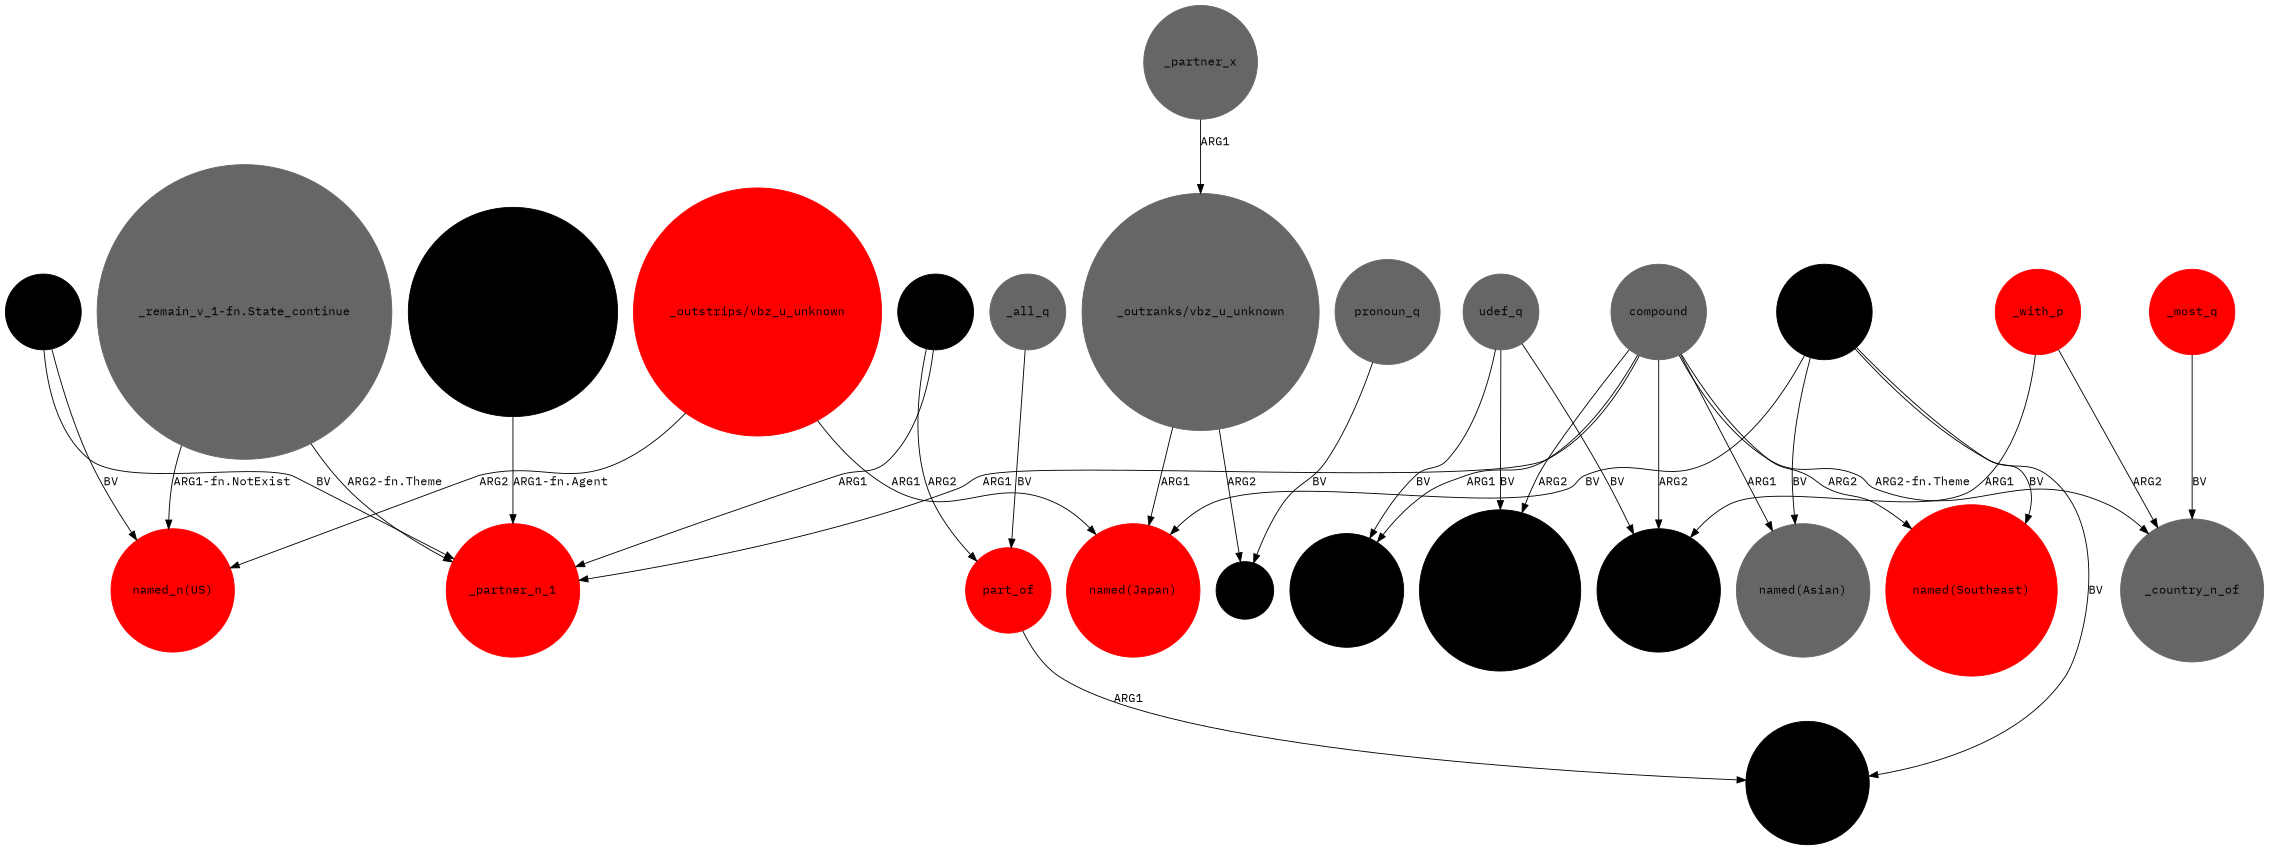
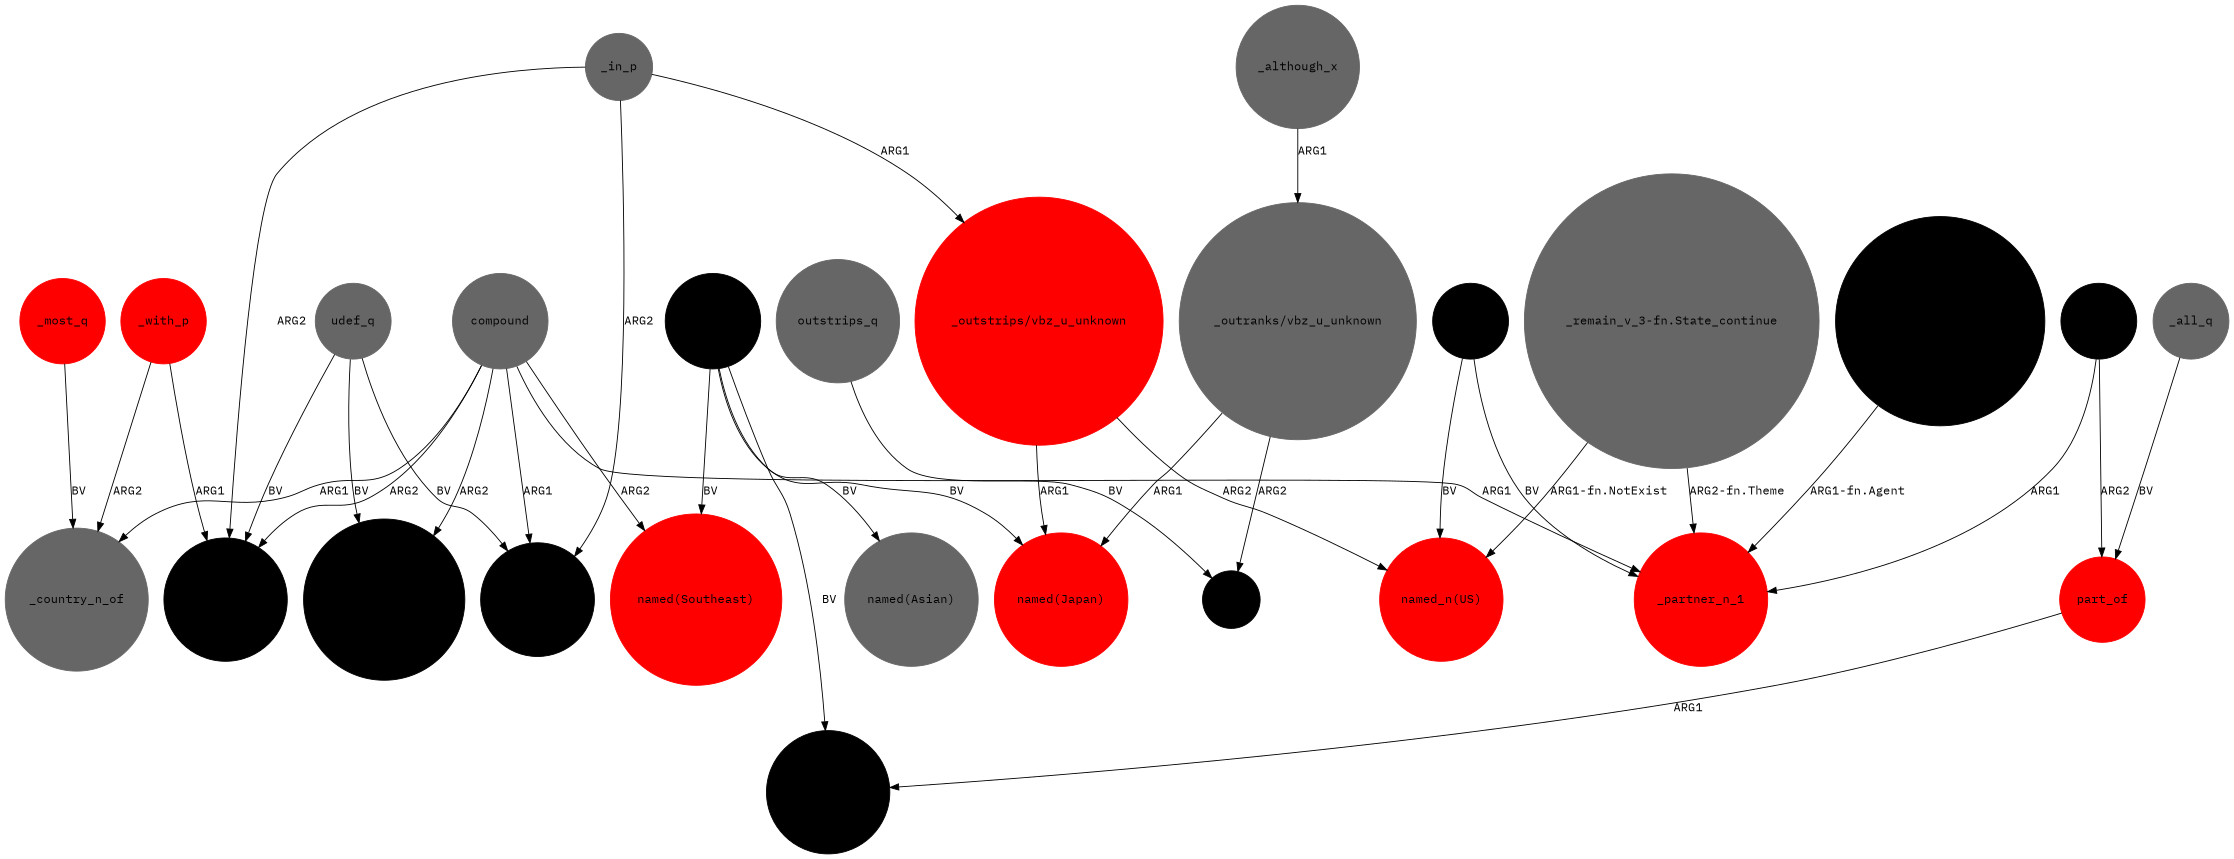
(1201, 62) -> (1298, 67)
none -> (619, 67)
(244, 312) -> (1672, 321)
(1388, 312) -> (838, 321)
(1724, 439) -> none
(1923, 482) -> (335, 491)
